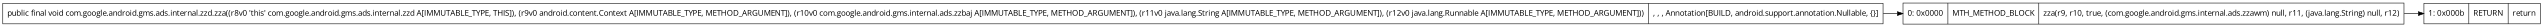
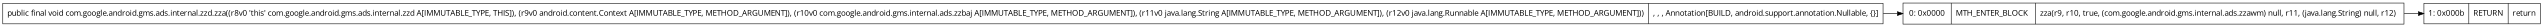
(1993, 13) -> (1992, 13)
